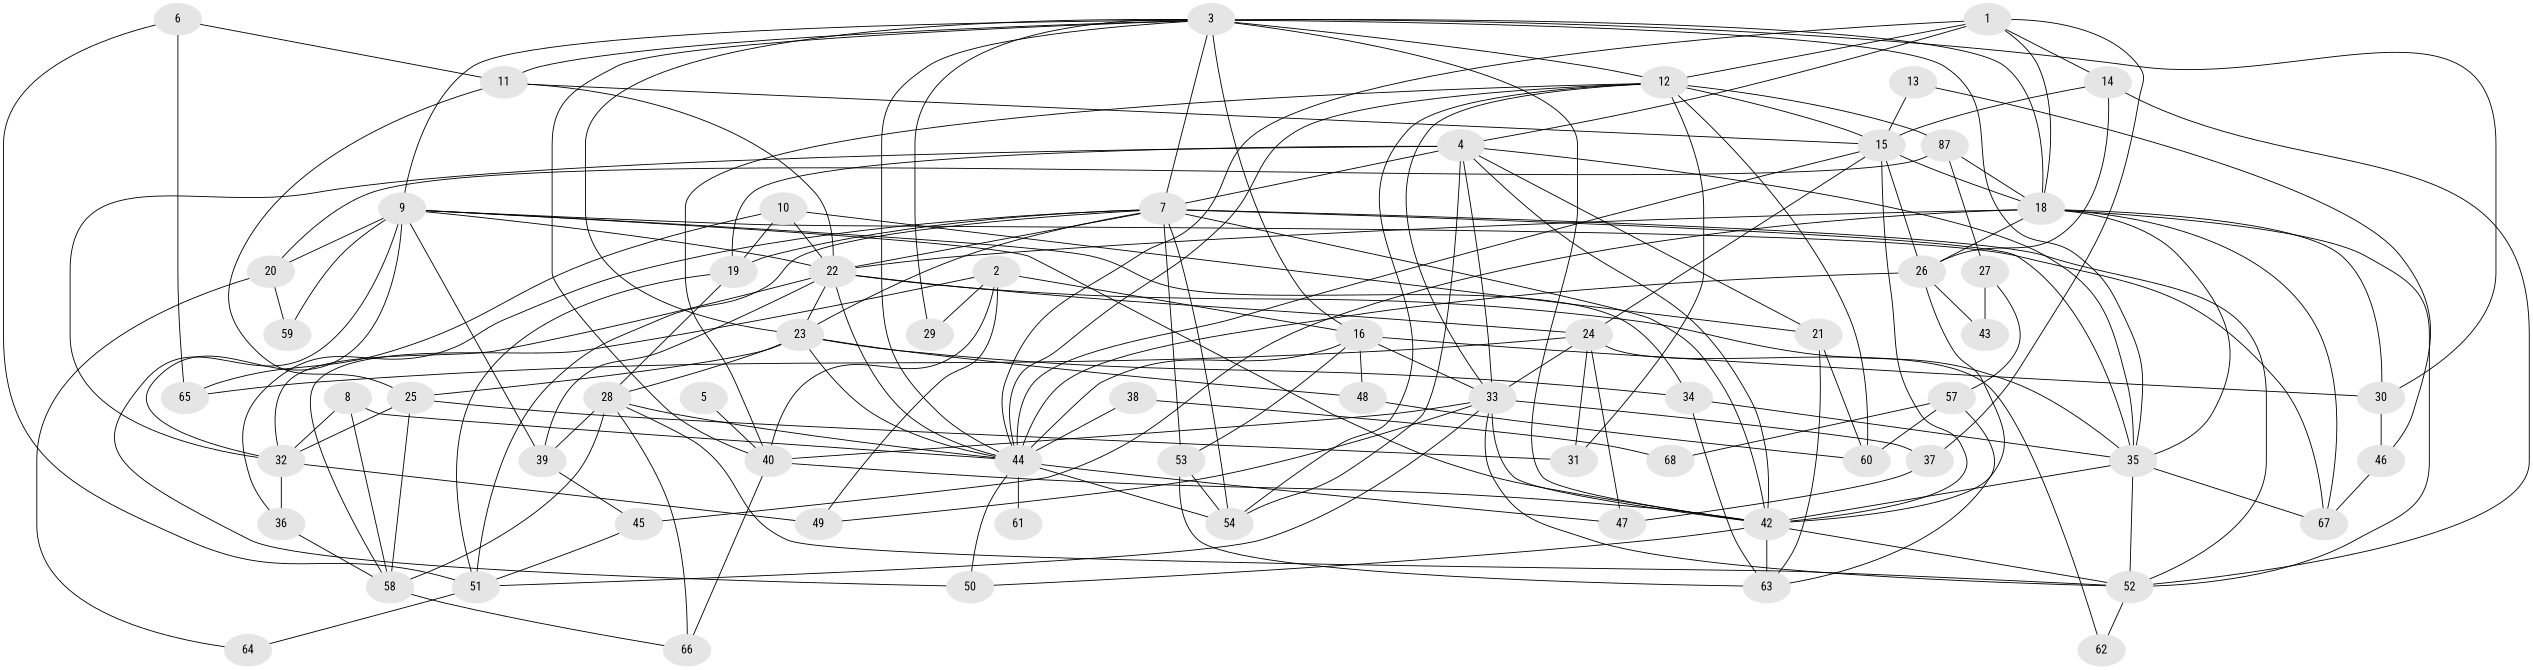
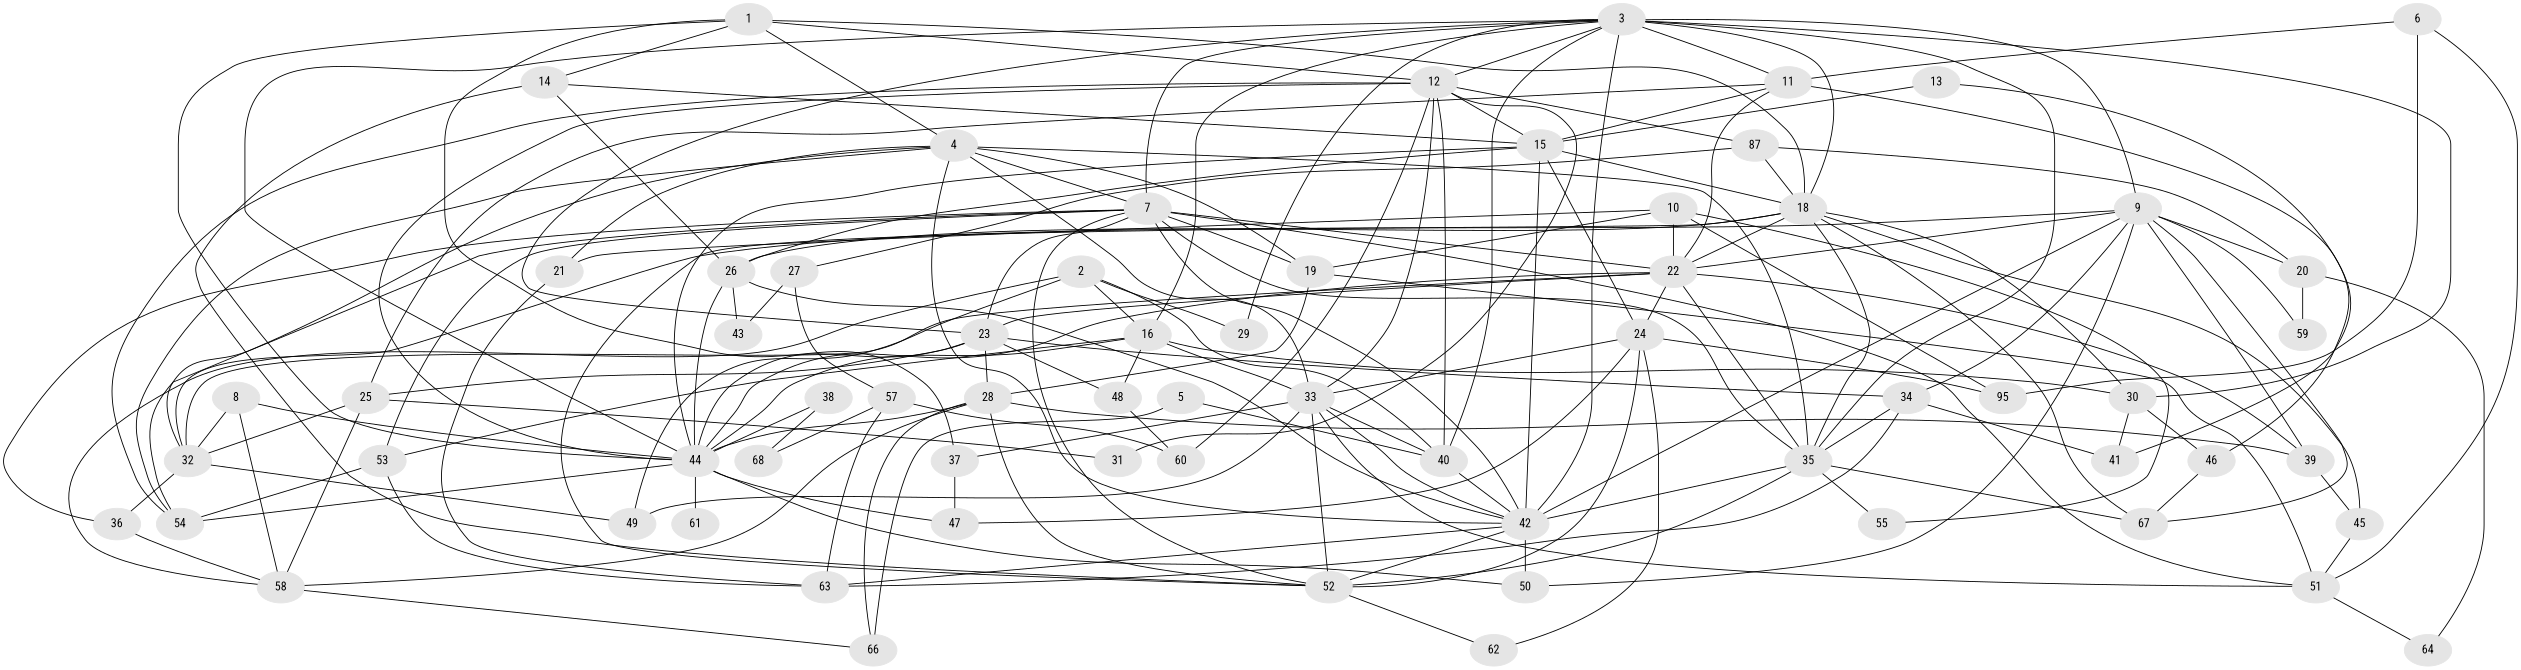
(185, 398) -> (2003, 398)
(1581, 398) -> (1566, 533)
(1843, 398) -> none
none -> (2115, 461)
none -> (1882, 524)
(728, 556) -> (944, 434)
